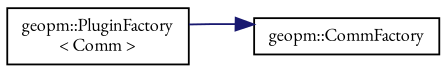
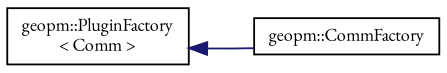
(212, 24) -> (231, 49)
